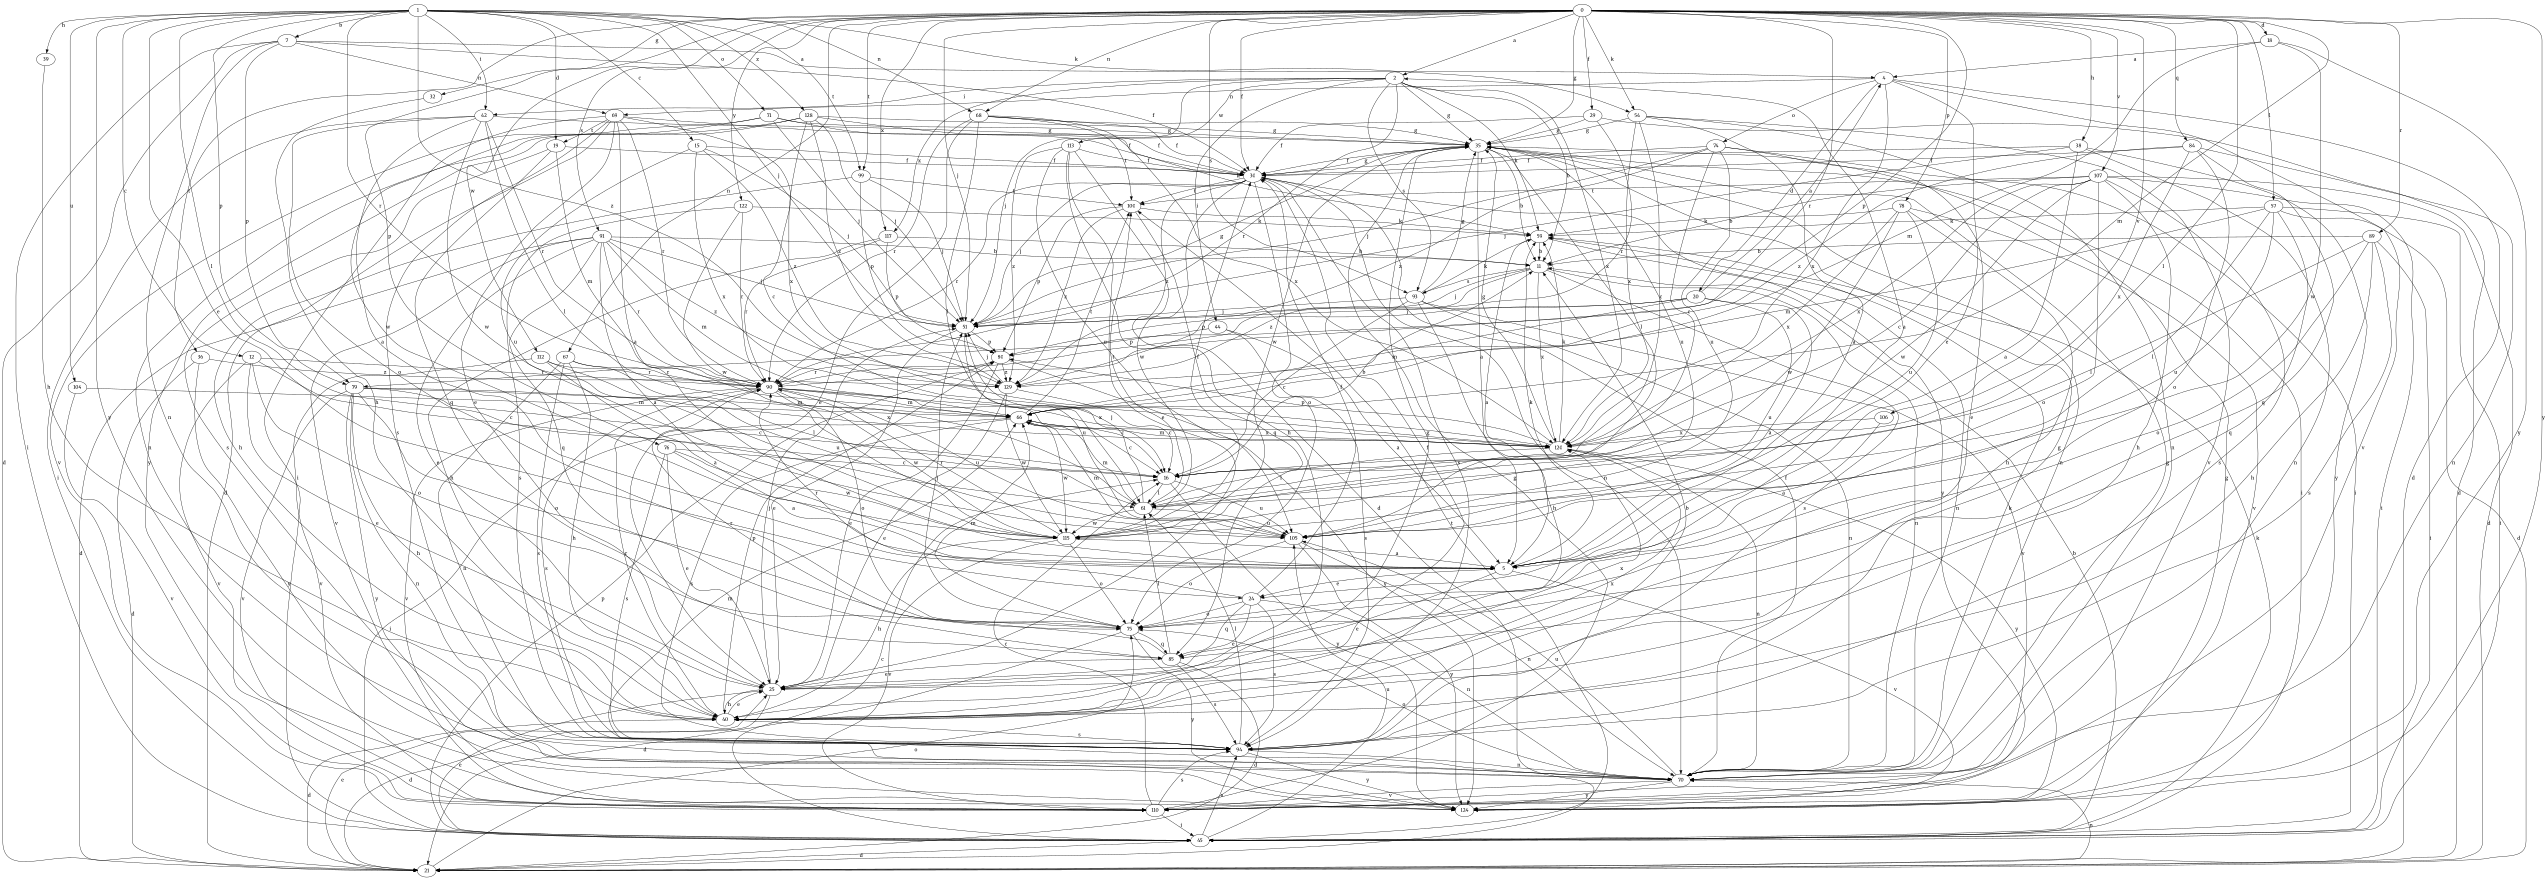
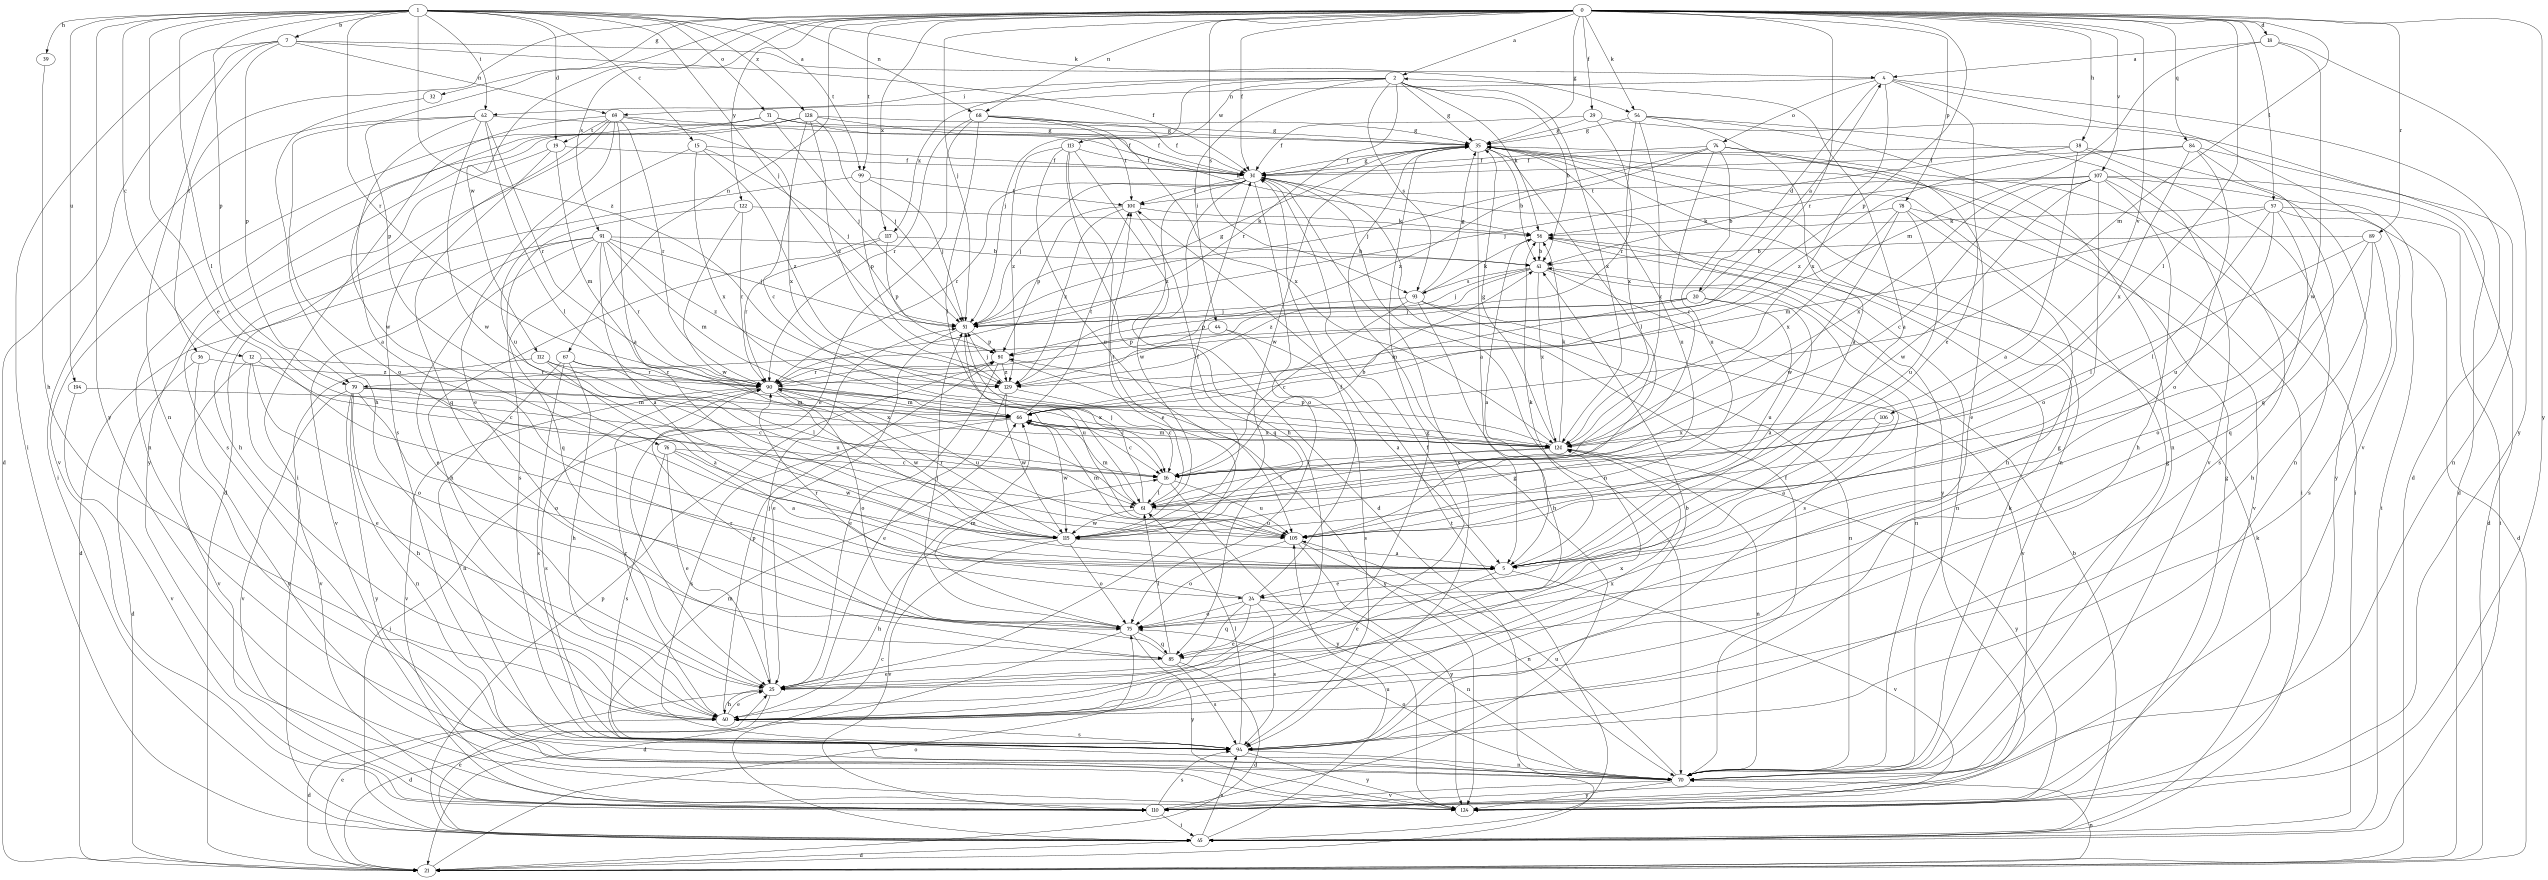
(1540, 236) -> (1540, 236)
(1539, 267) -> (1539, 267)
(77, 388) -> (77, 388)
(1022, 654) -> (1364, 457)
(2382, 791) -> none
